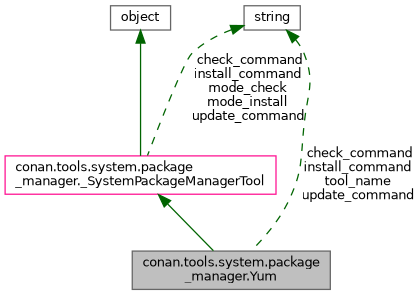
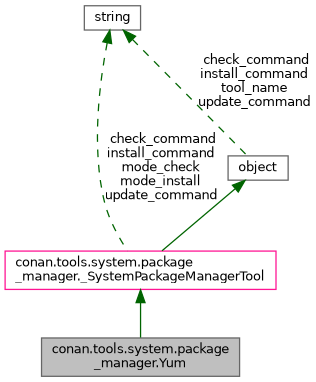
(302, 151) -> (190, 97)
